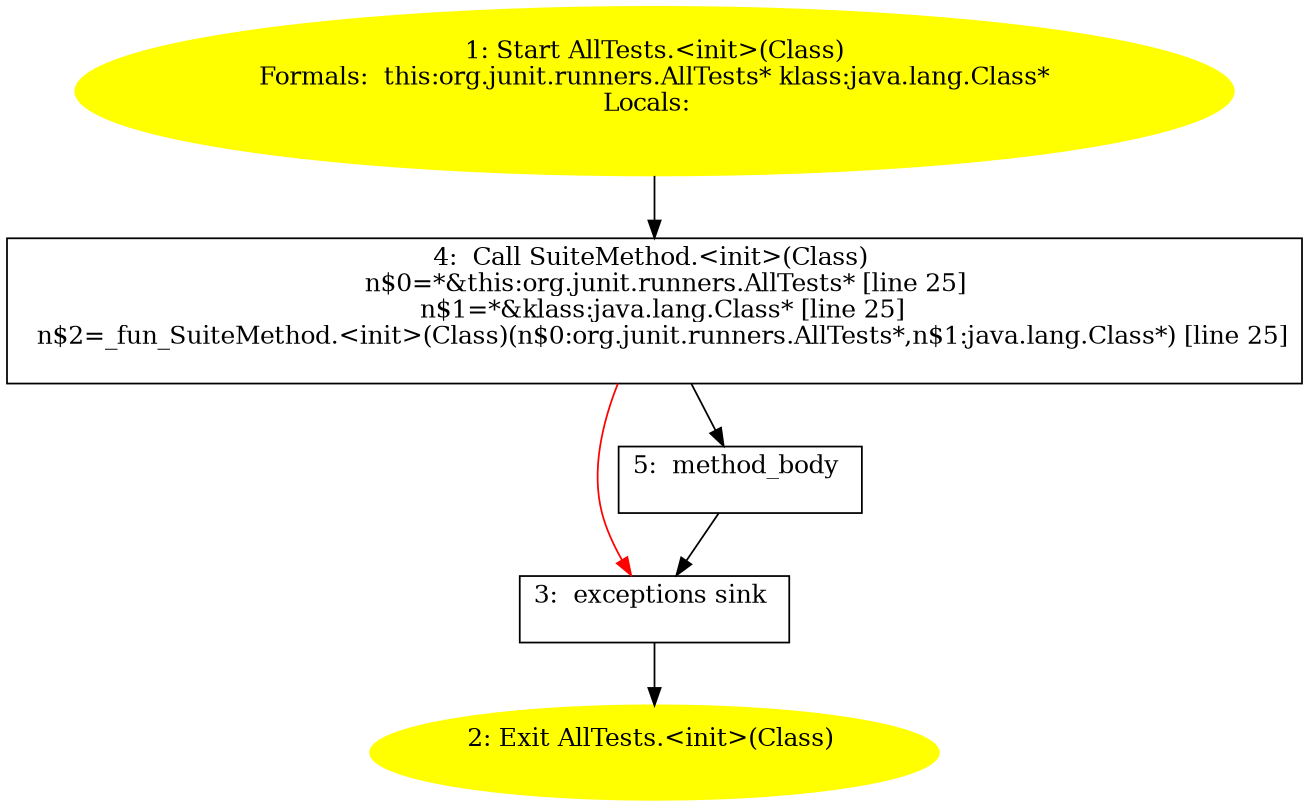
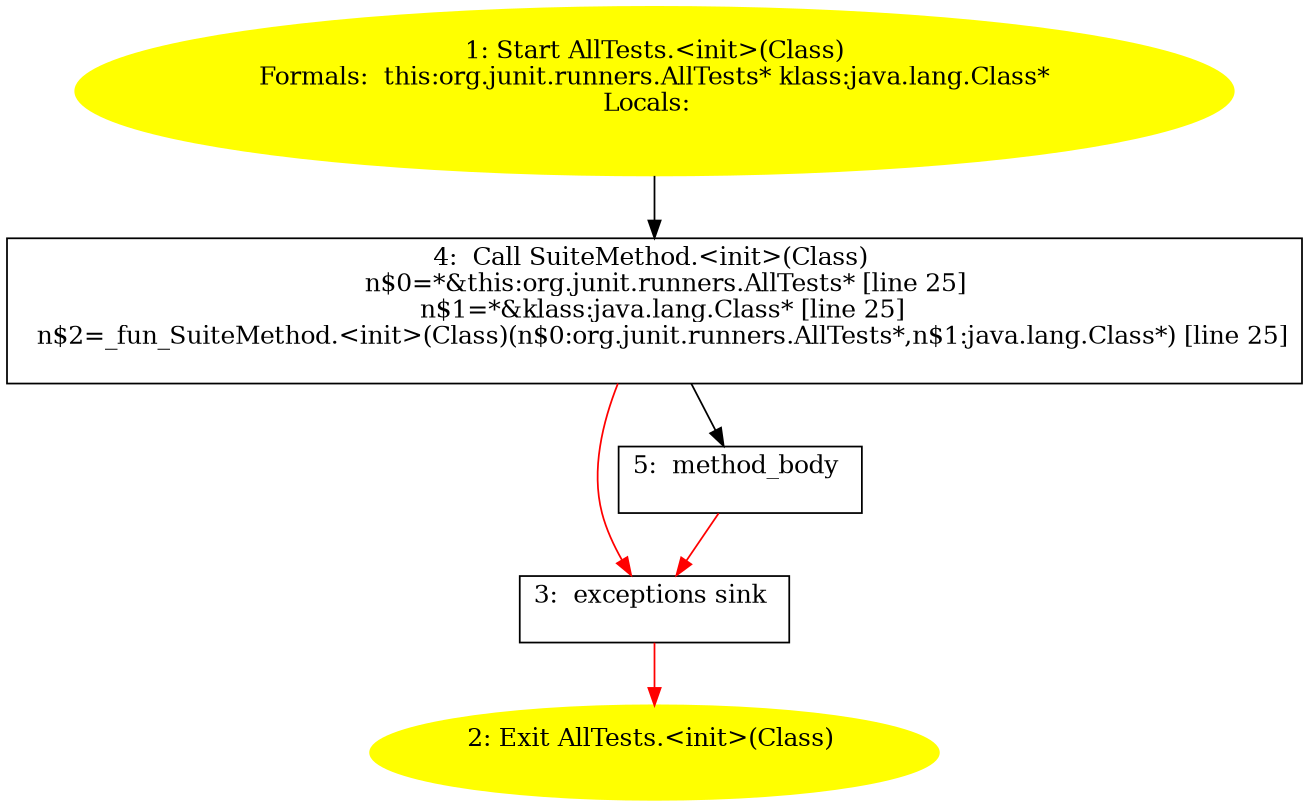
(702, 537) -> (702, 537)
(654, 665) -> (654, 665)
